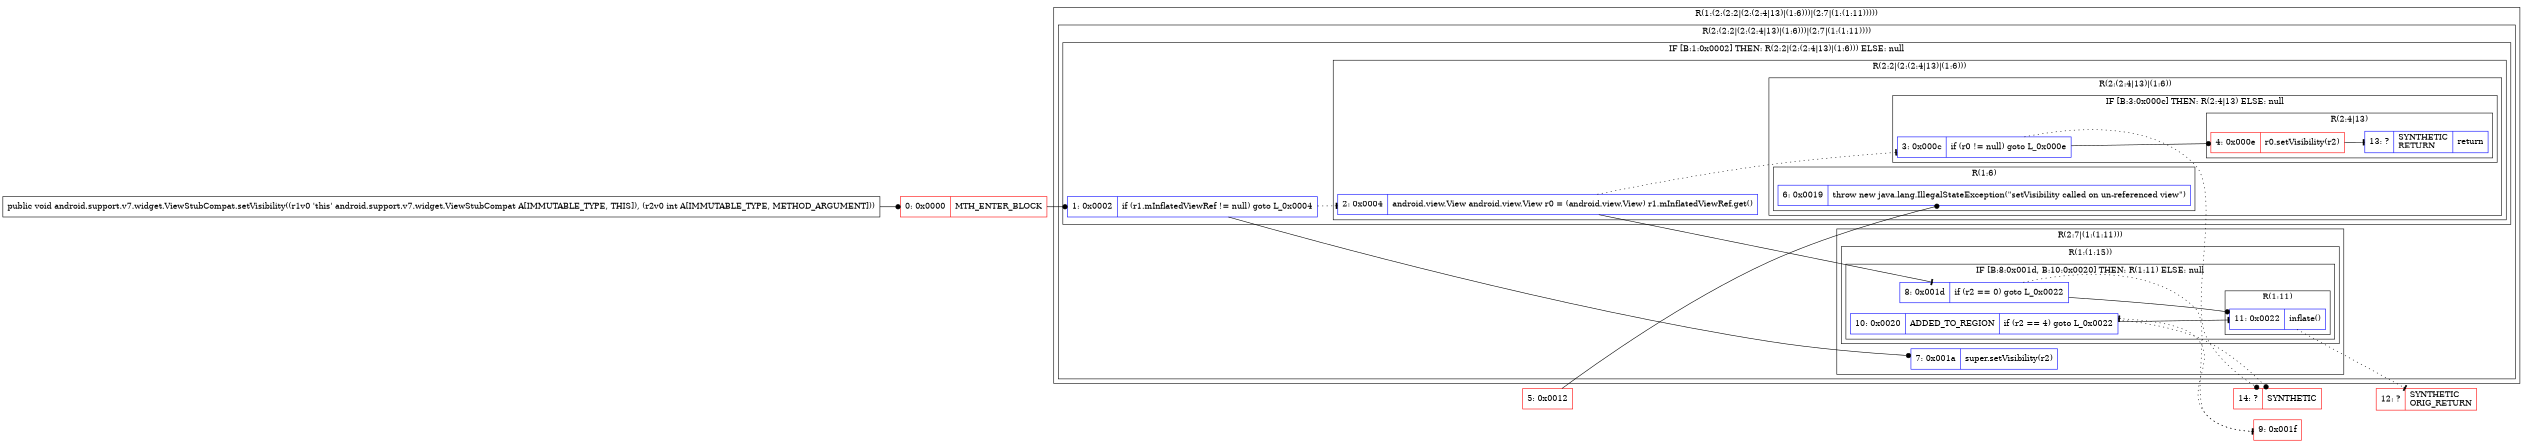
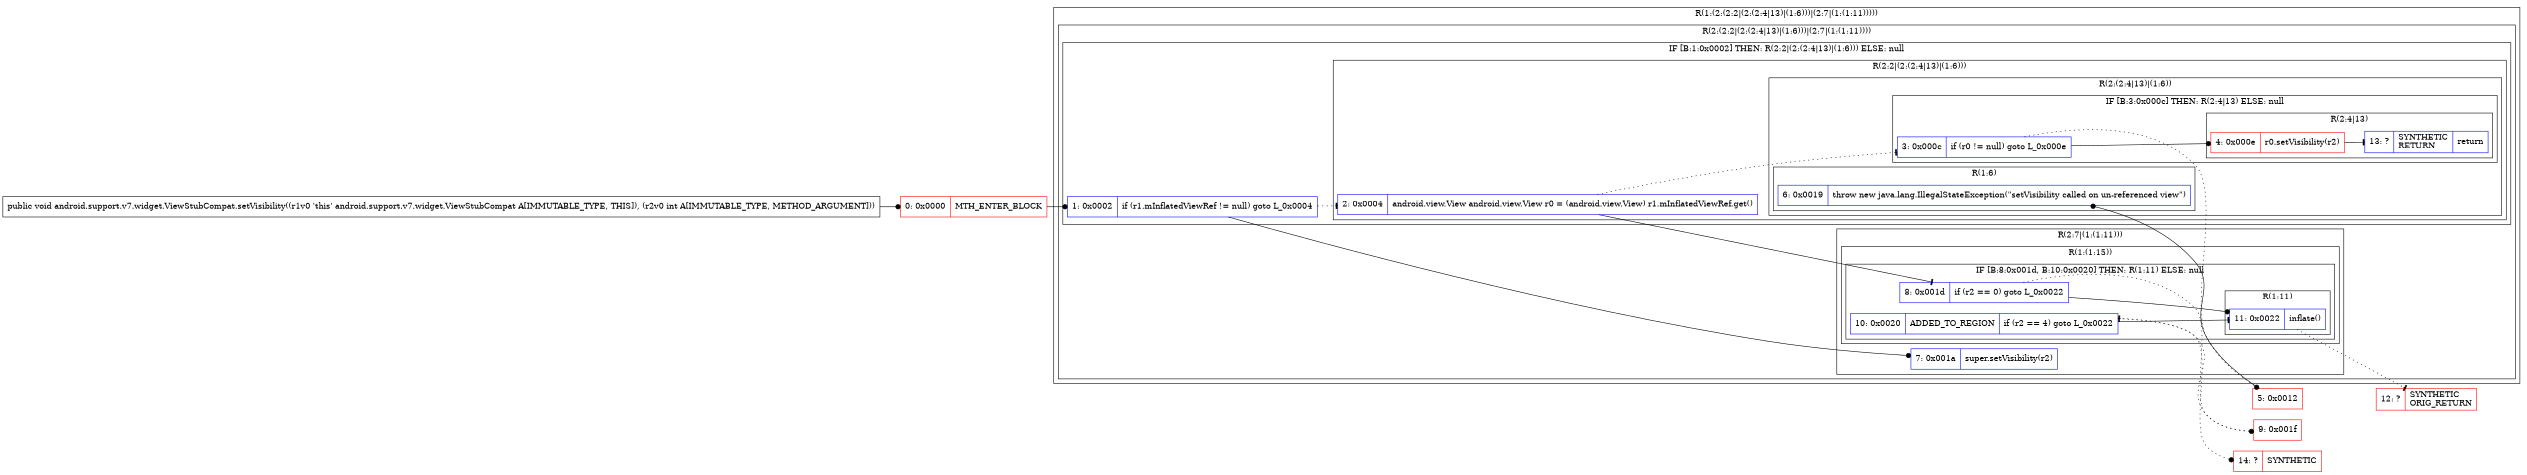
(2205, 195) -> (2205, 195)
(2186, 301) -> (2185, 301)
